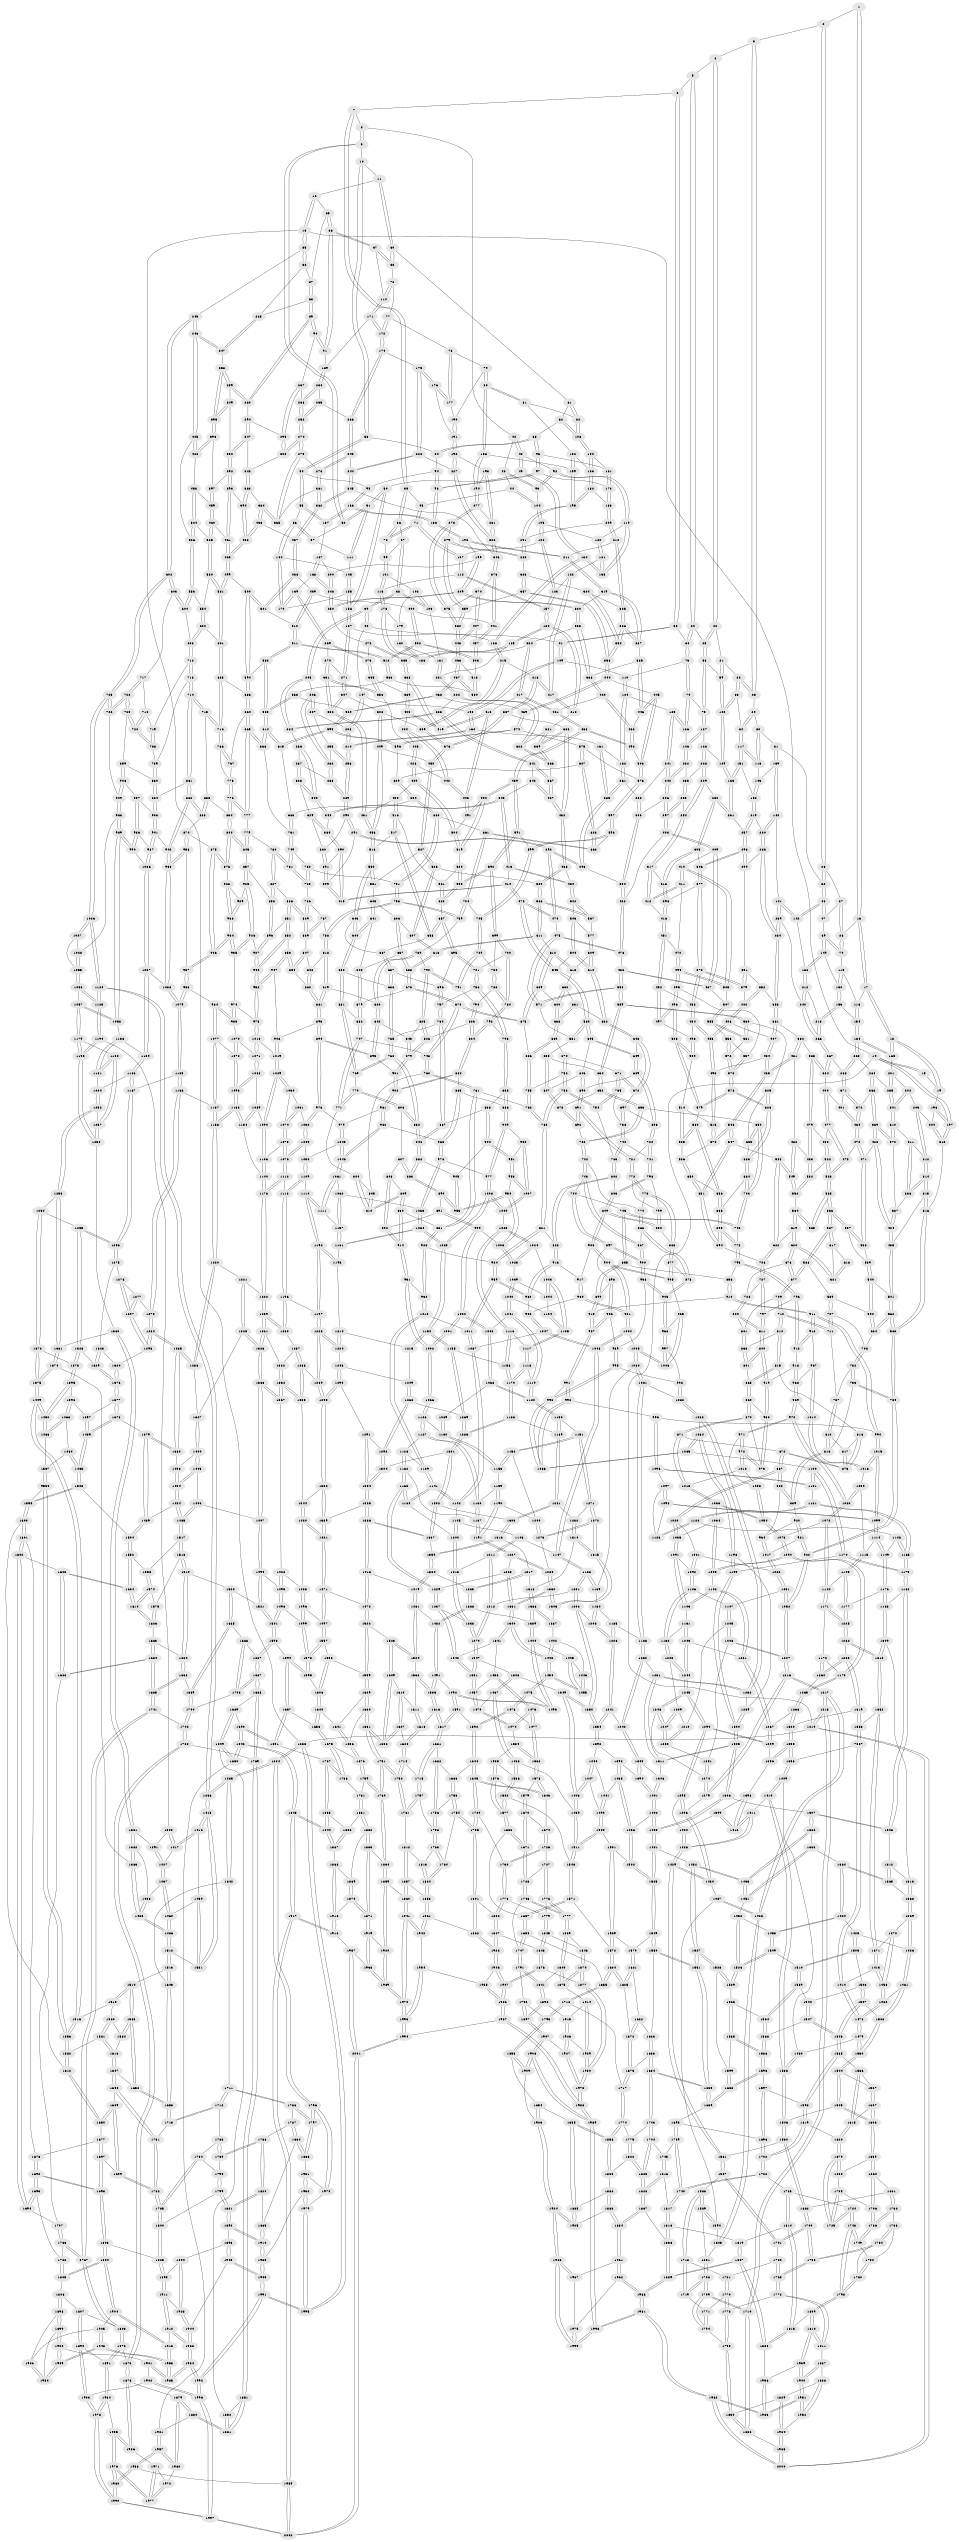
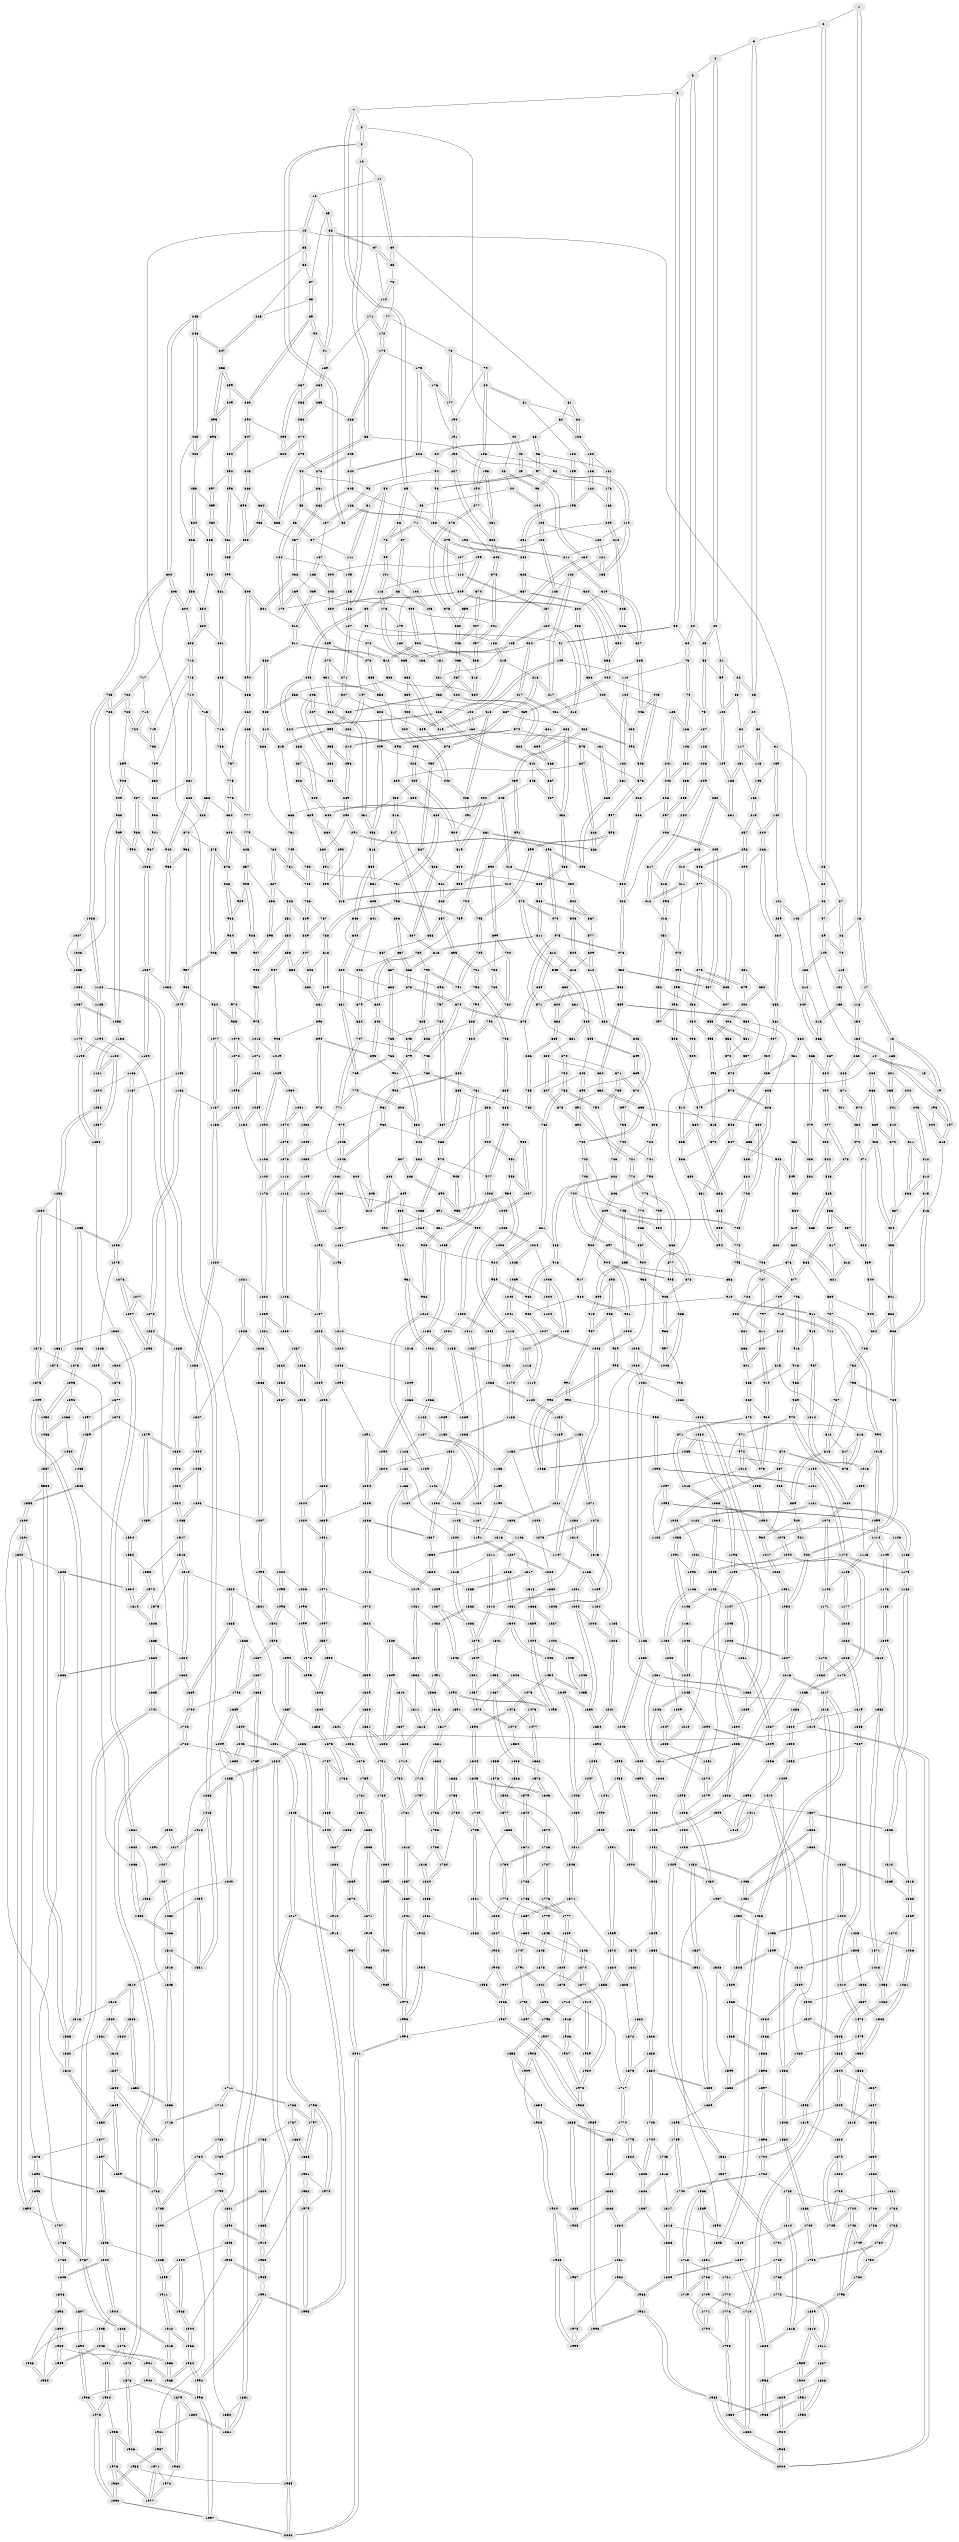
(403, 443) -> (451, 446)
(641, 2131) -> (601, 2131)
